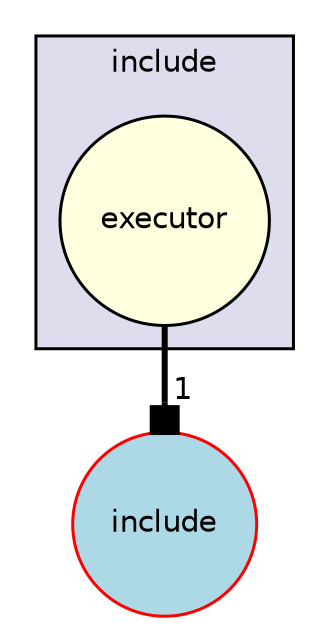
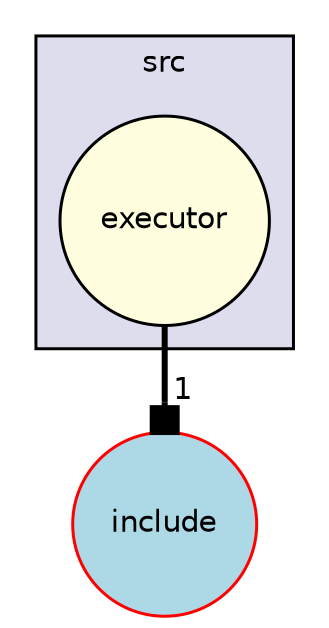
(165, 64) -> (165, 64)
